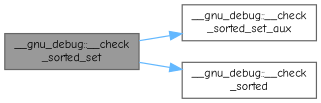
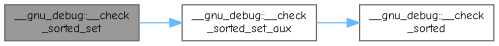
(155, 65) -> (332, 23)
